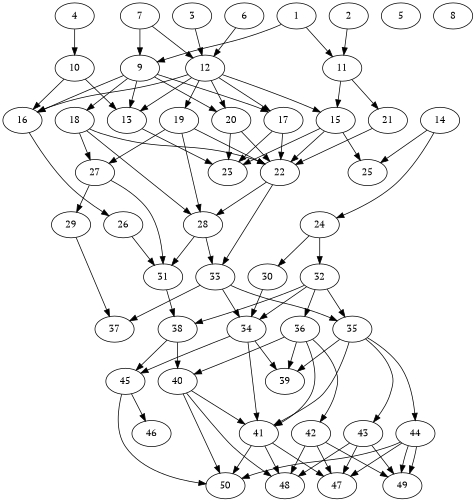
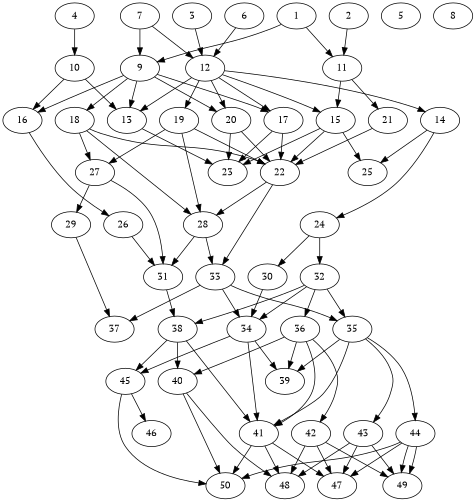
(120, 91) -> (322, 85)
(215, 405) -> (216, 378)
